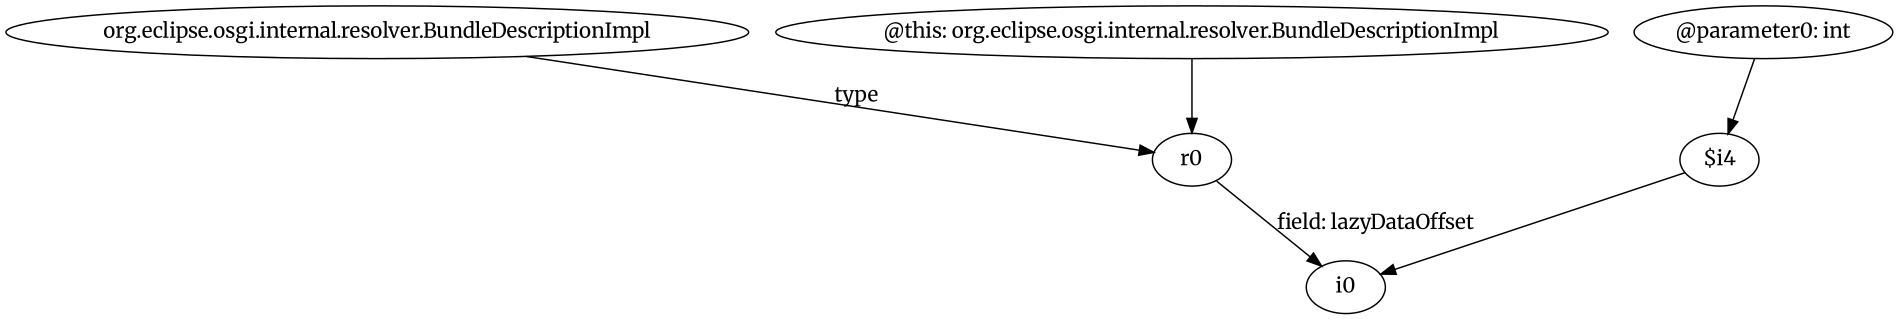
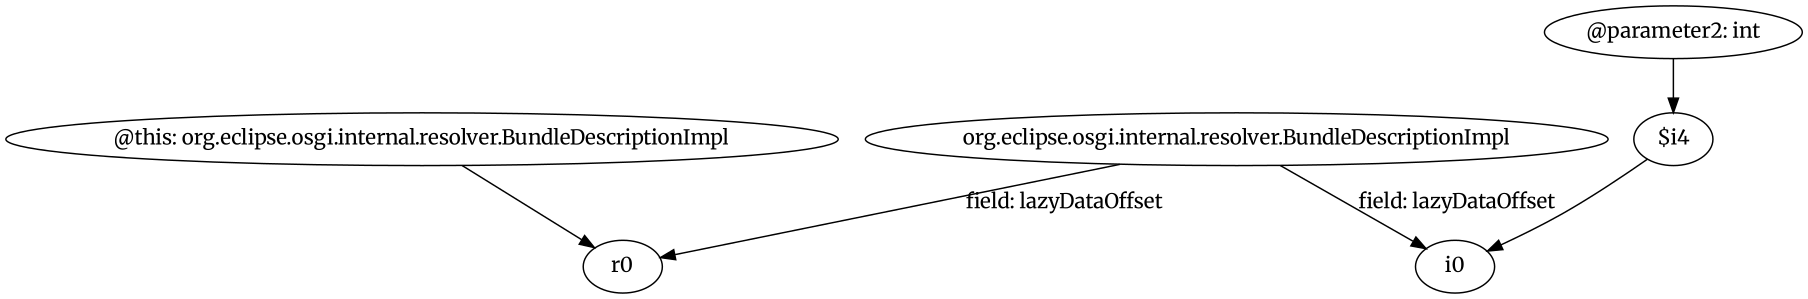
(1763, 32) -> (1673, 32)
(857, 96) -> (1065, 203)
(1263, 219) -> (1347, 203)
